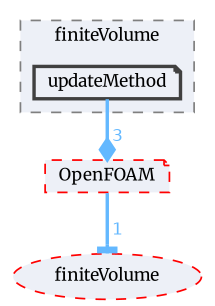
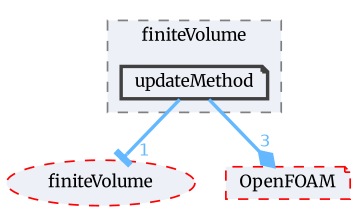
(107, 219) -> (153, 127)
